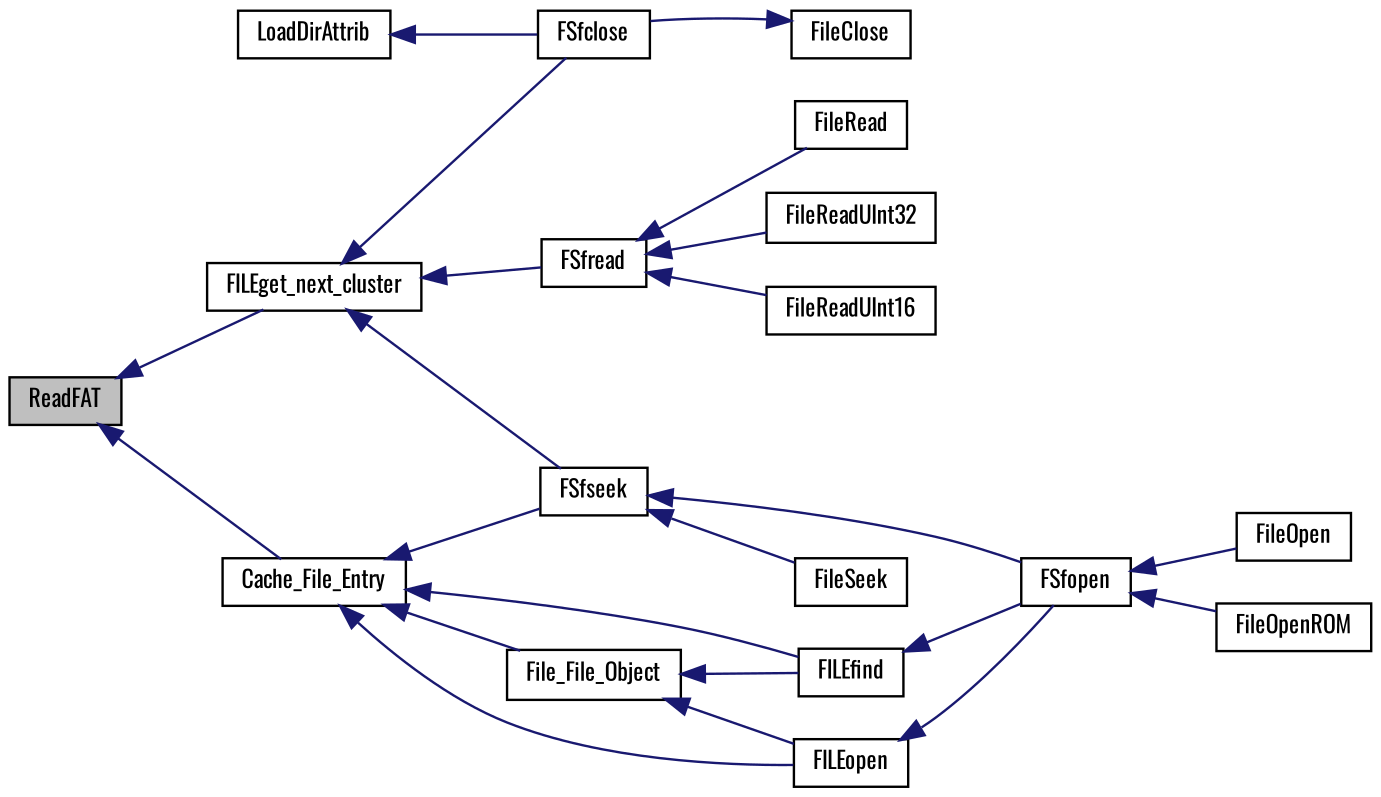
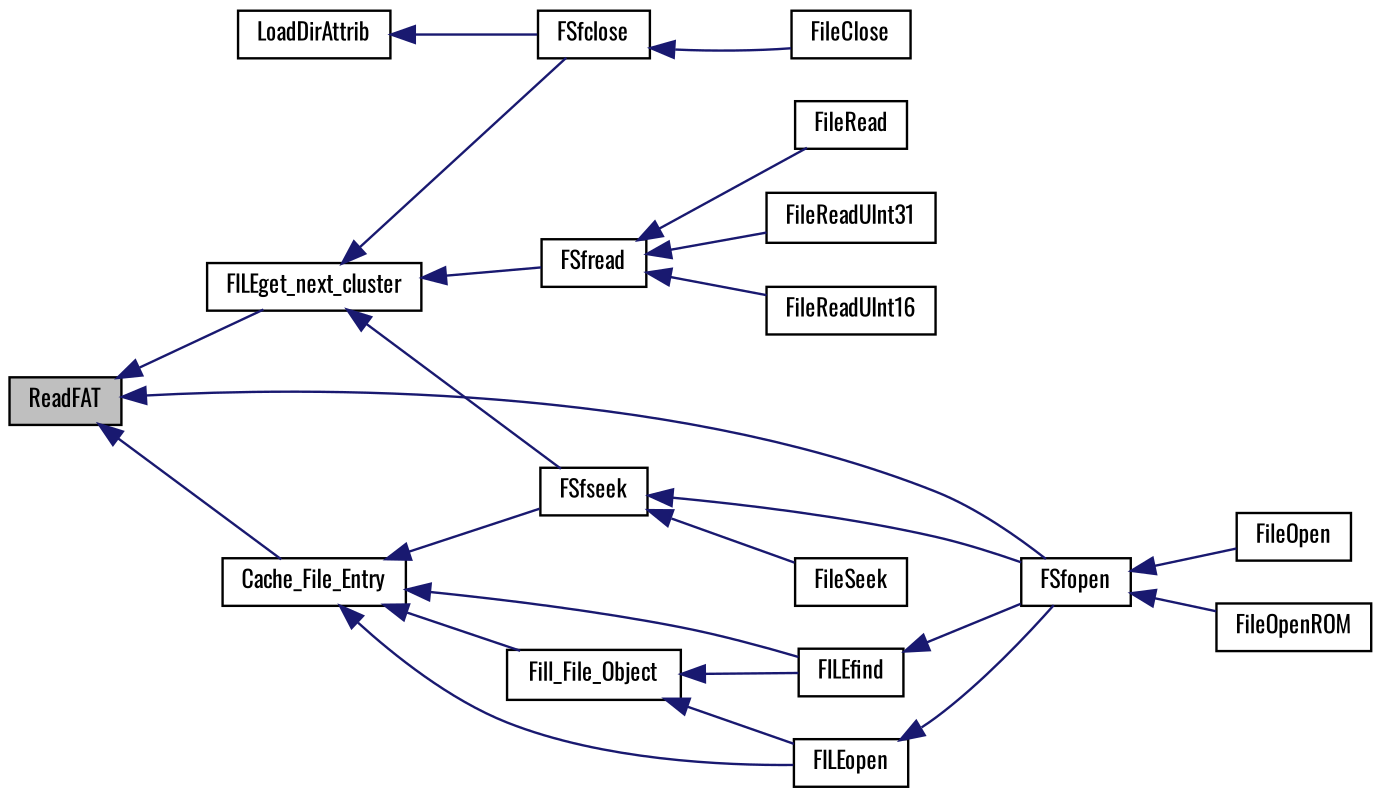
(709, 19) -> (733, 51)
(851, 218) -> (851, 218)
none -> (610, 412)
(594, 675) -> (594, 675)
